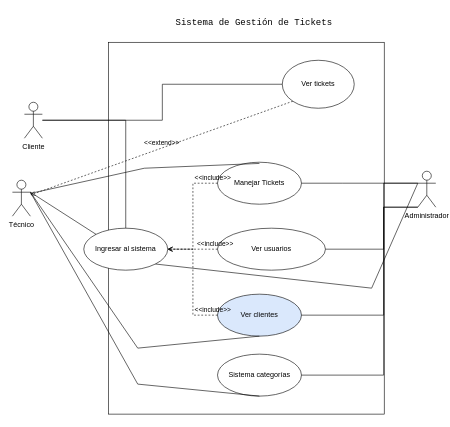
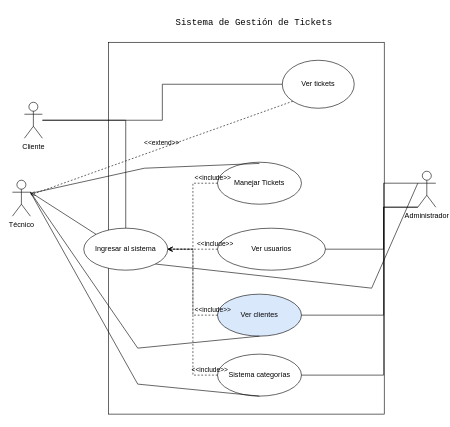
(341, 183) -> none
none -> (193, 369)
